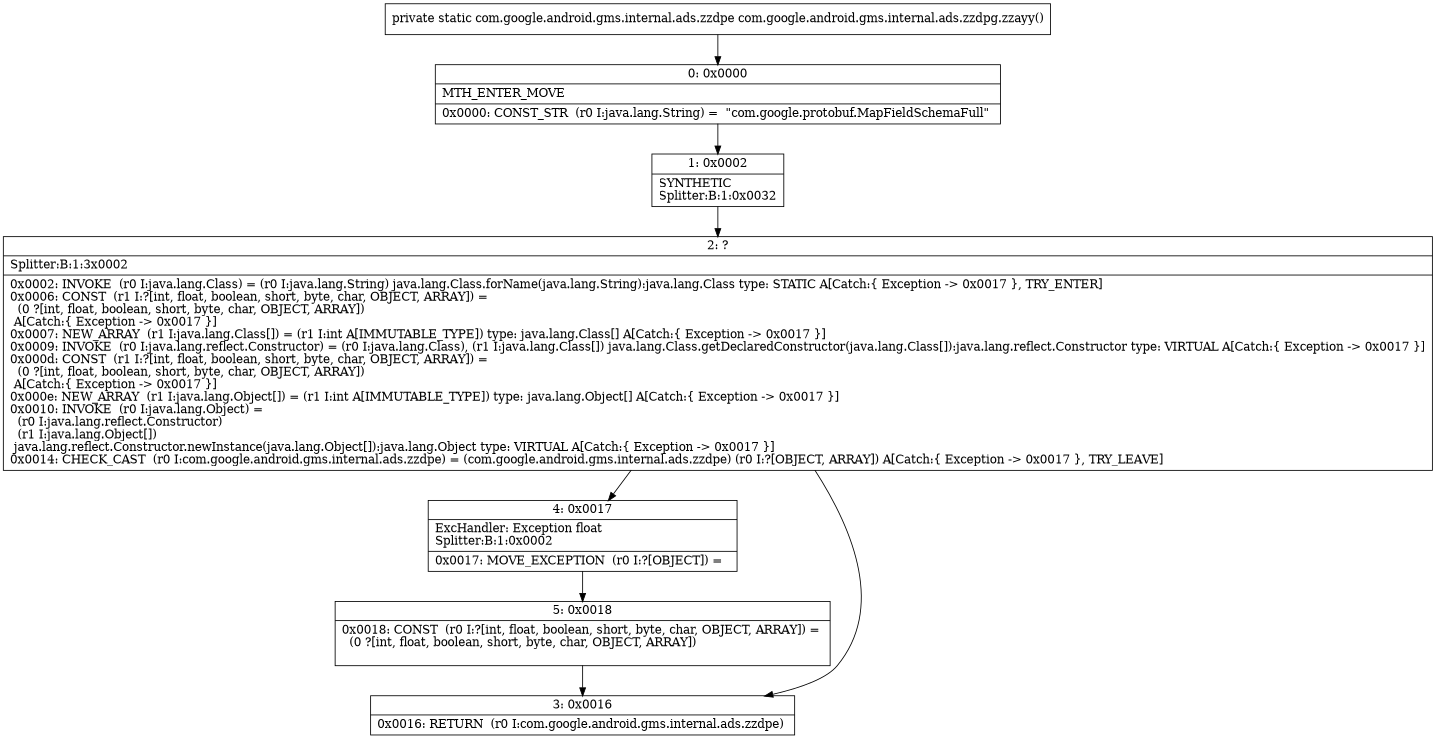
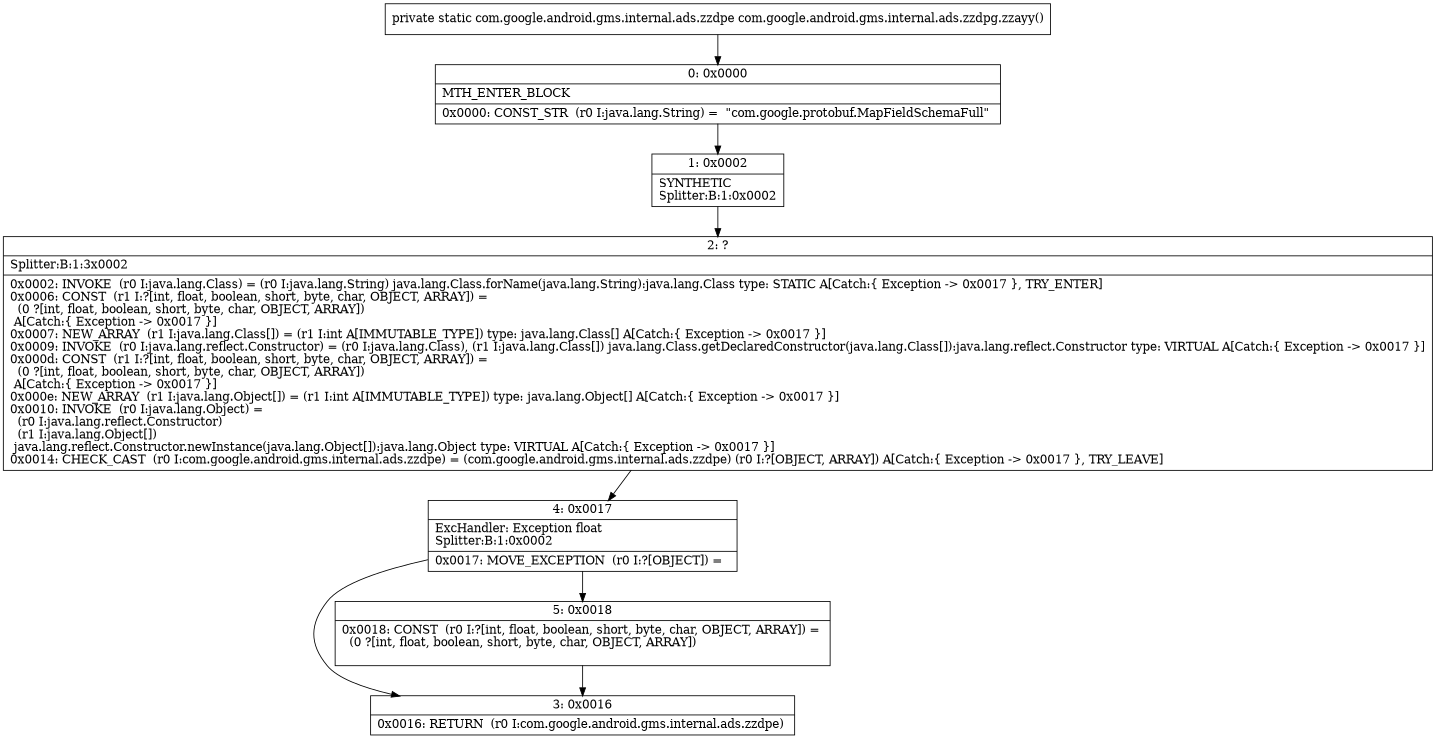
(504, 93) -> (506, 93)
(718, 196) -> (718, 196)
(861, 601) -> (319, 615)
